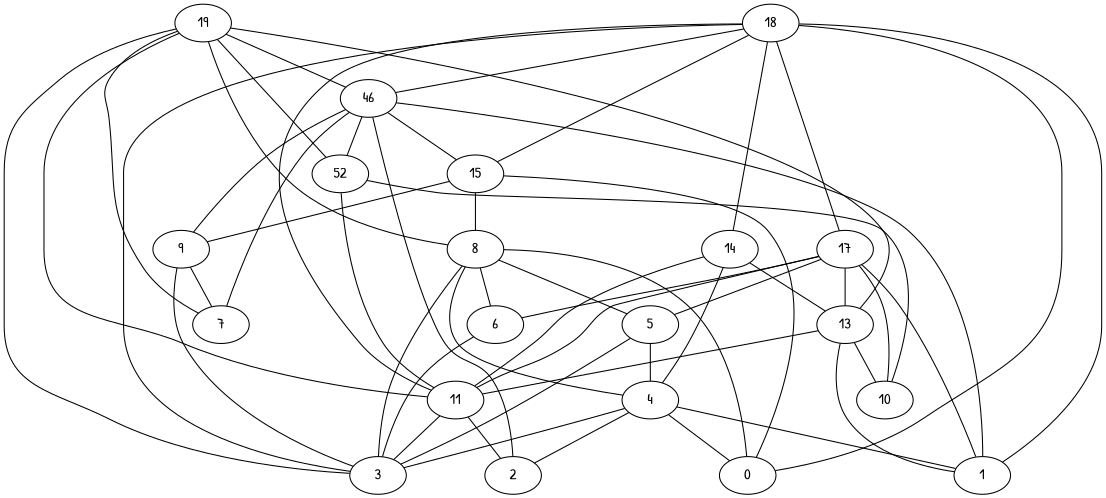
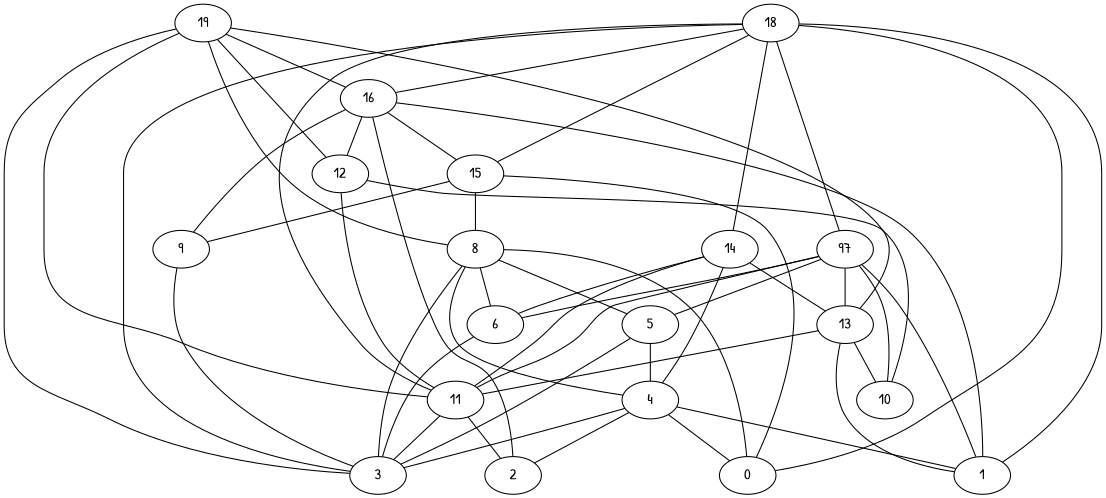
(369, 98) -> (369, 98)
(340, 174) -> (340, 174)
(845, 249) -> (845, 249)
none -> (606, 284)
(221, 325) -> none
